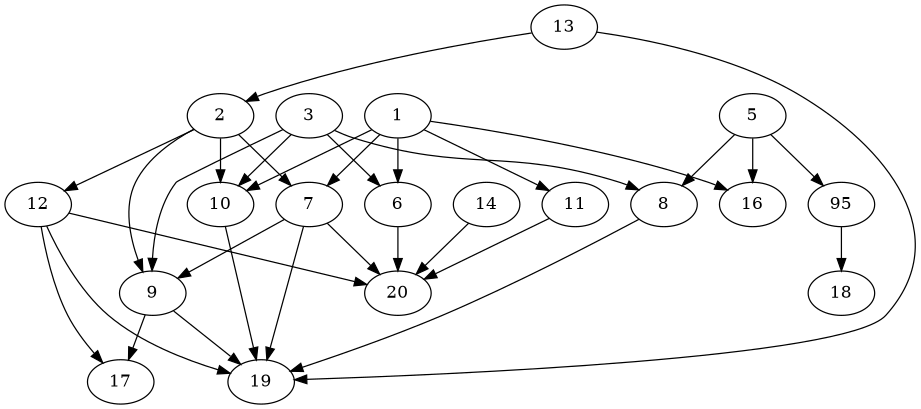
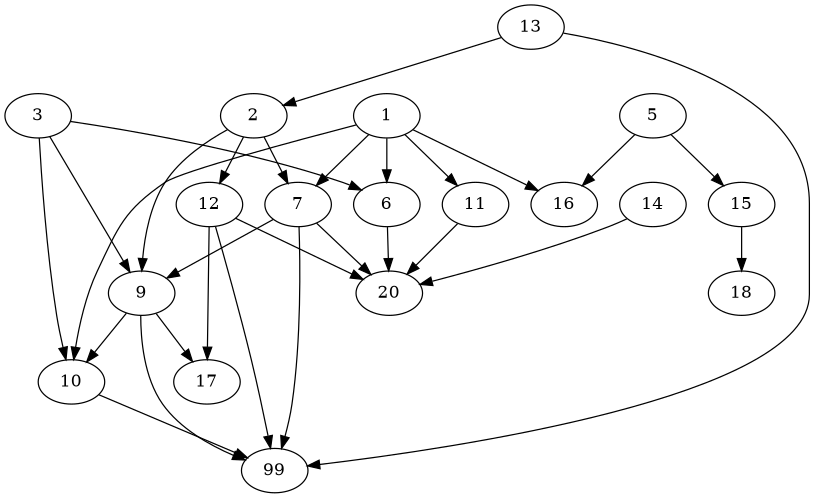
(221, 151) -> (111, 333)
(664, 205) -> none
(841, 205) -> (742, 205)
(261, 382) -> (275, 471)
